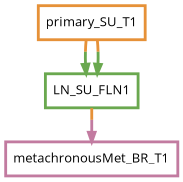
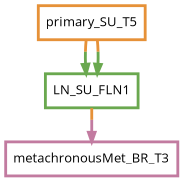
(92, 23) -> (92, 23)
(92, 159) -> (92, 159)
